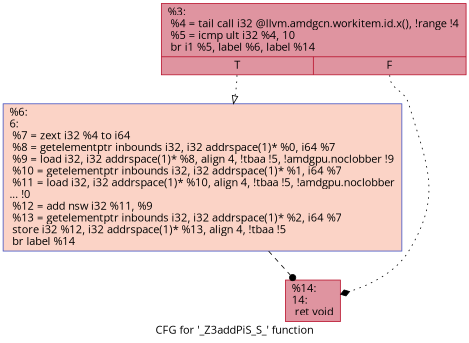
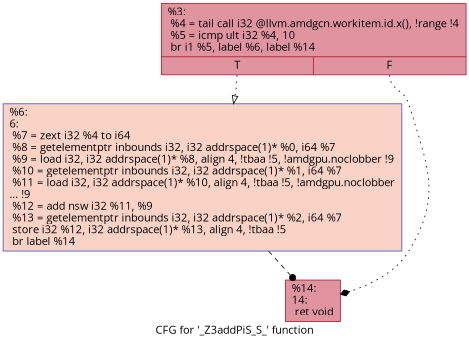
(20, 195) -> (20, 195)
